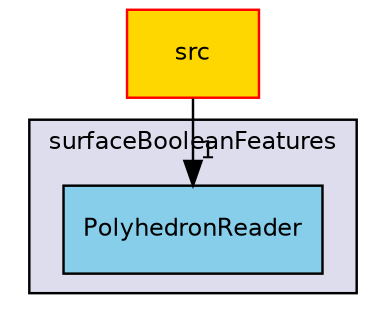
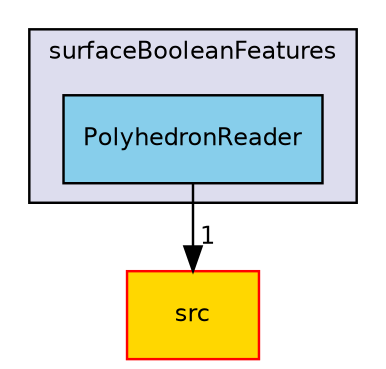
(193, 134) -> (193, 218)
